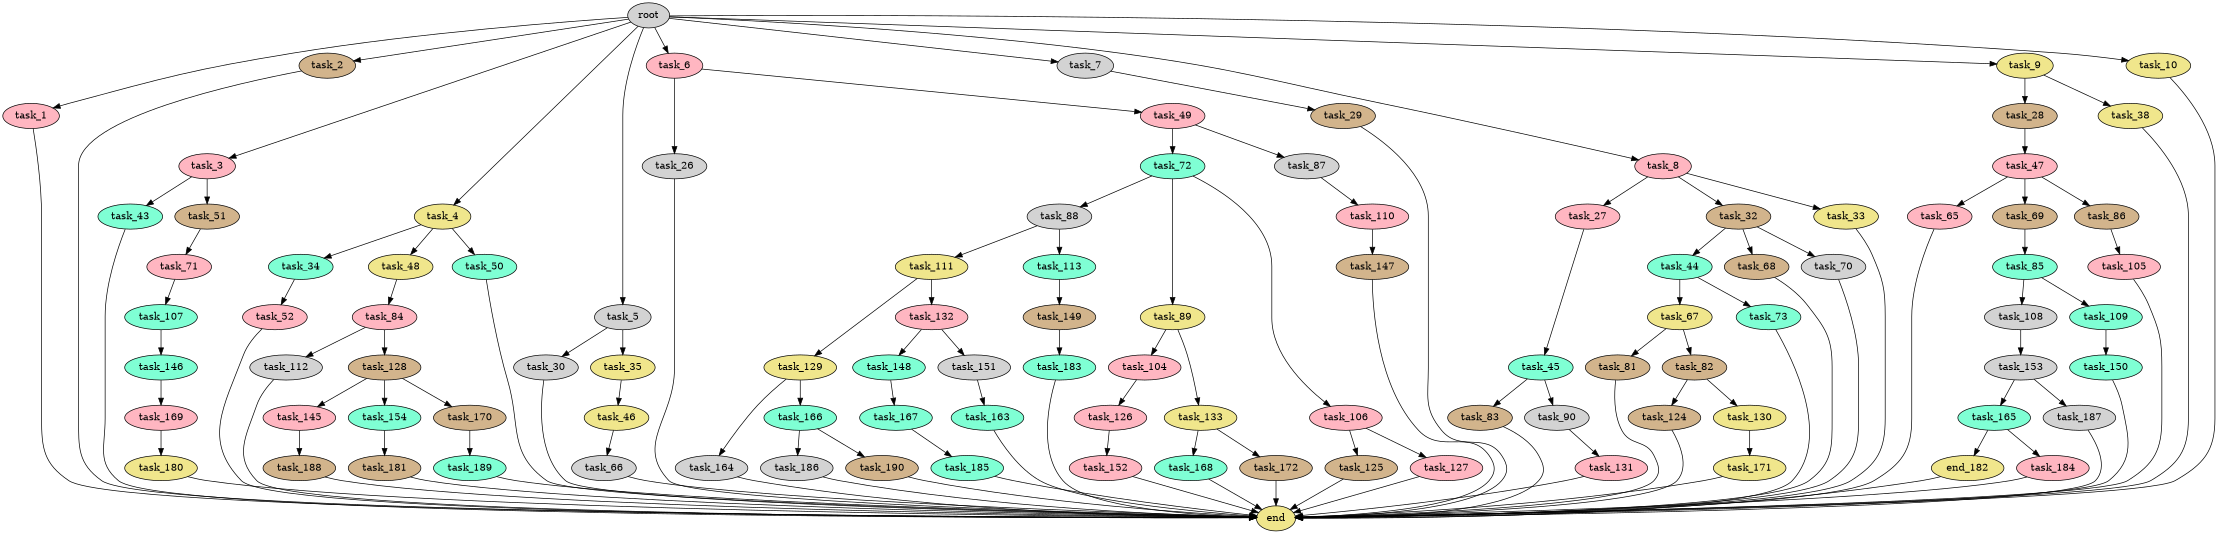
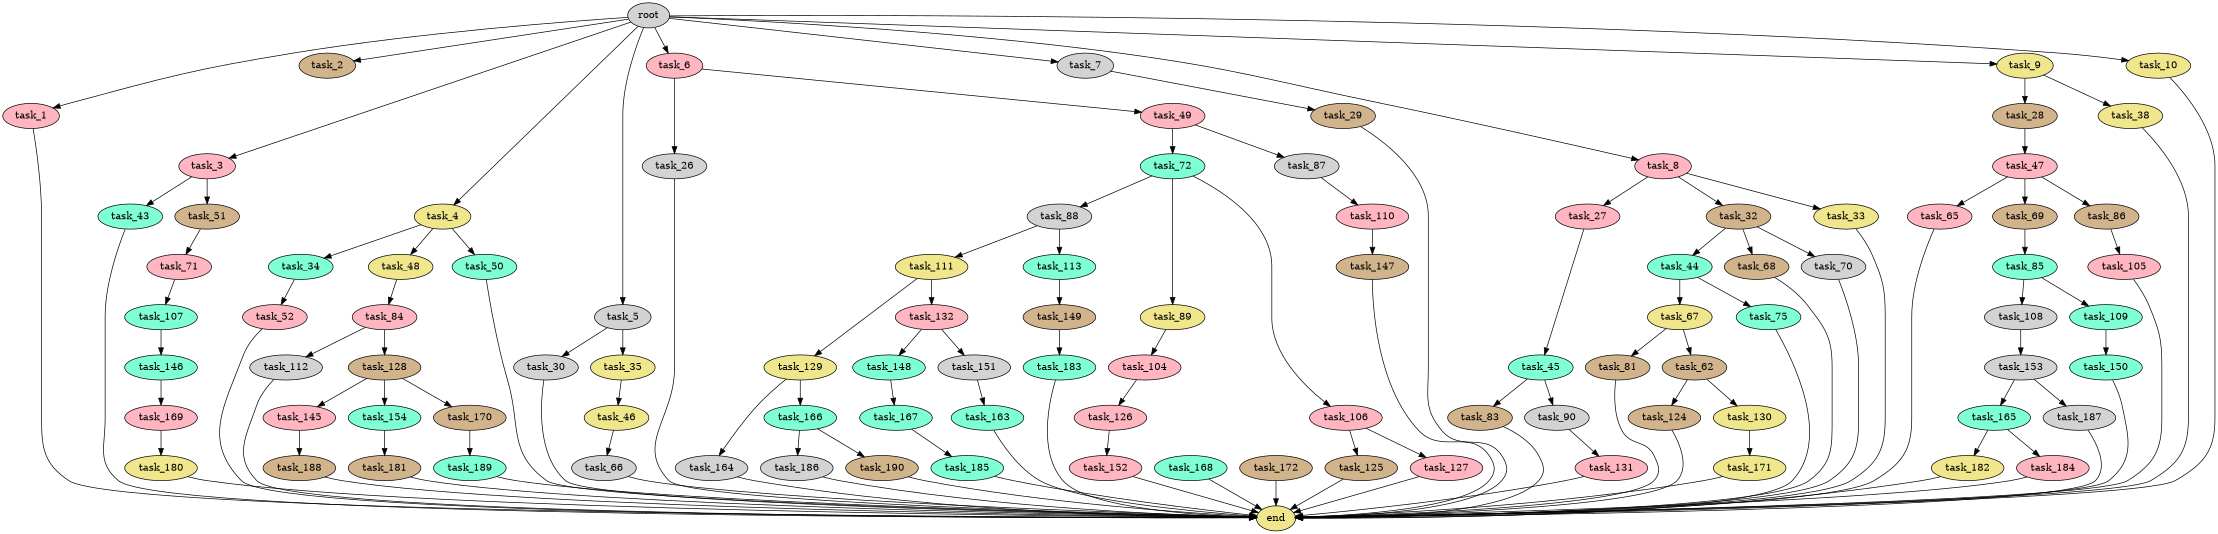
(1769, 317) -> (1769, 317)
(1694, 367) -> (1694, 367)
(1201, 418) -> none
(1968, 468) -> (1968, 468)
(91, 472) -> none
